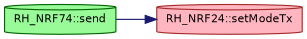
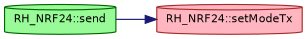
(60, 19) -> (60, 19)
